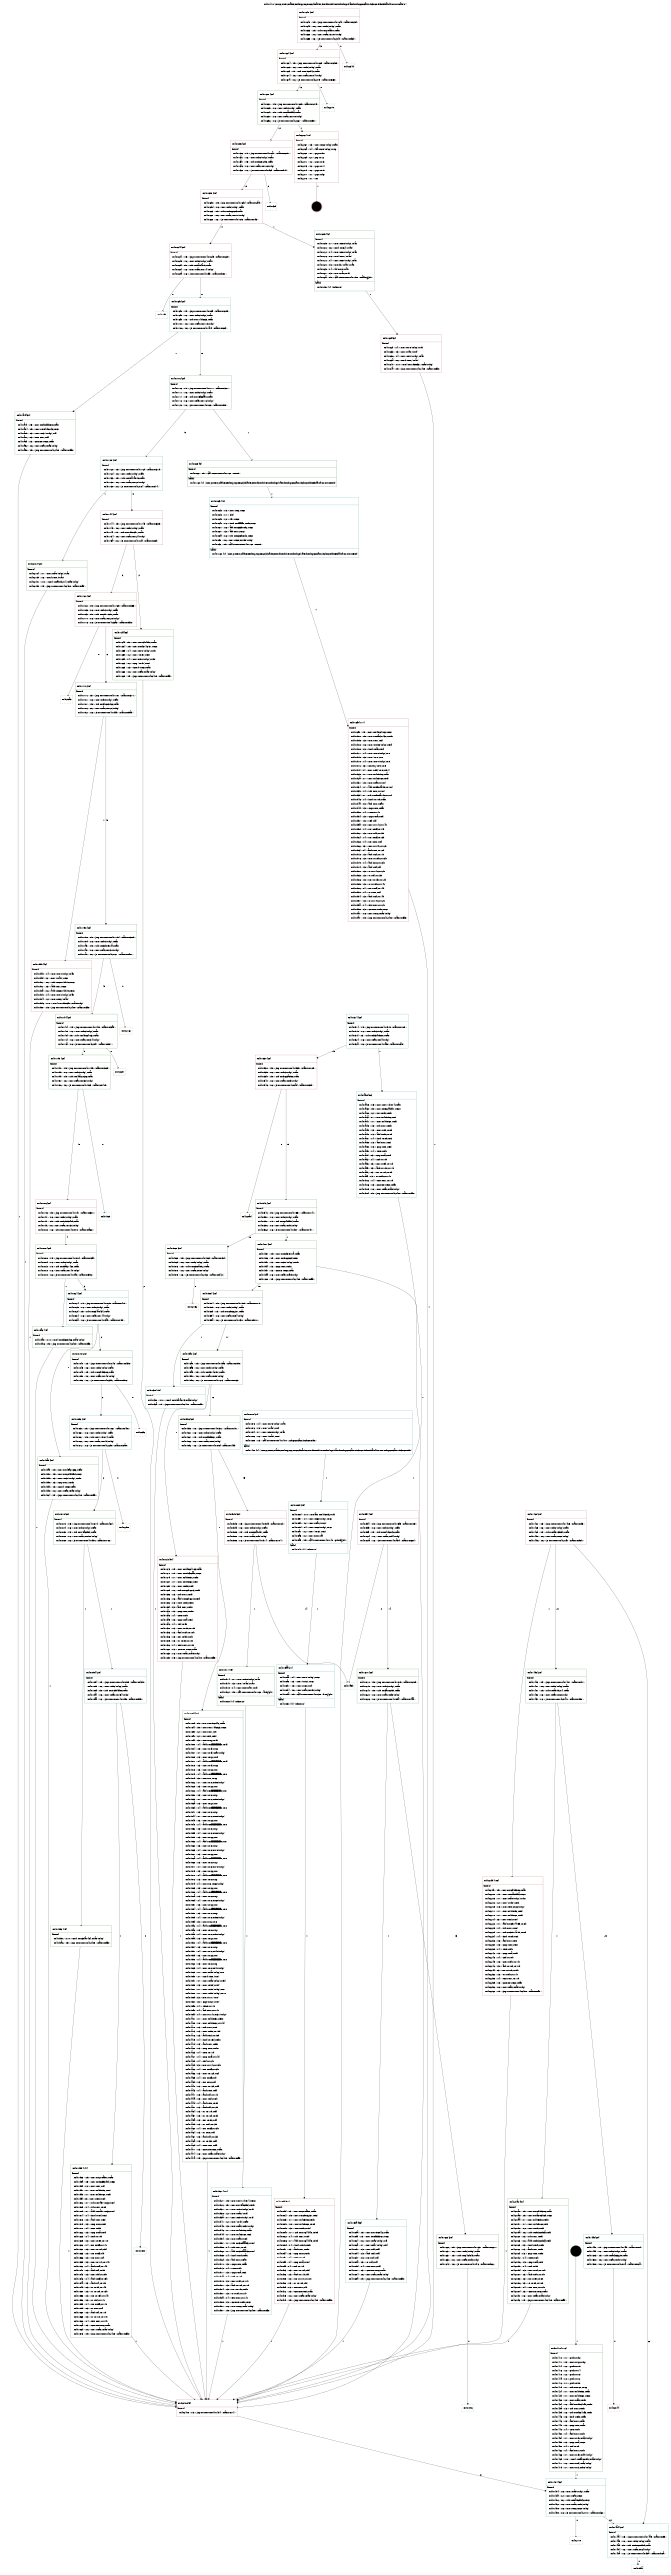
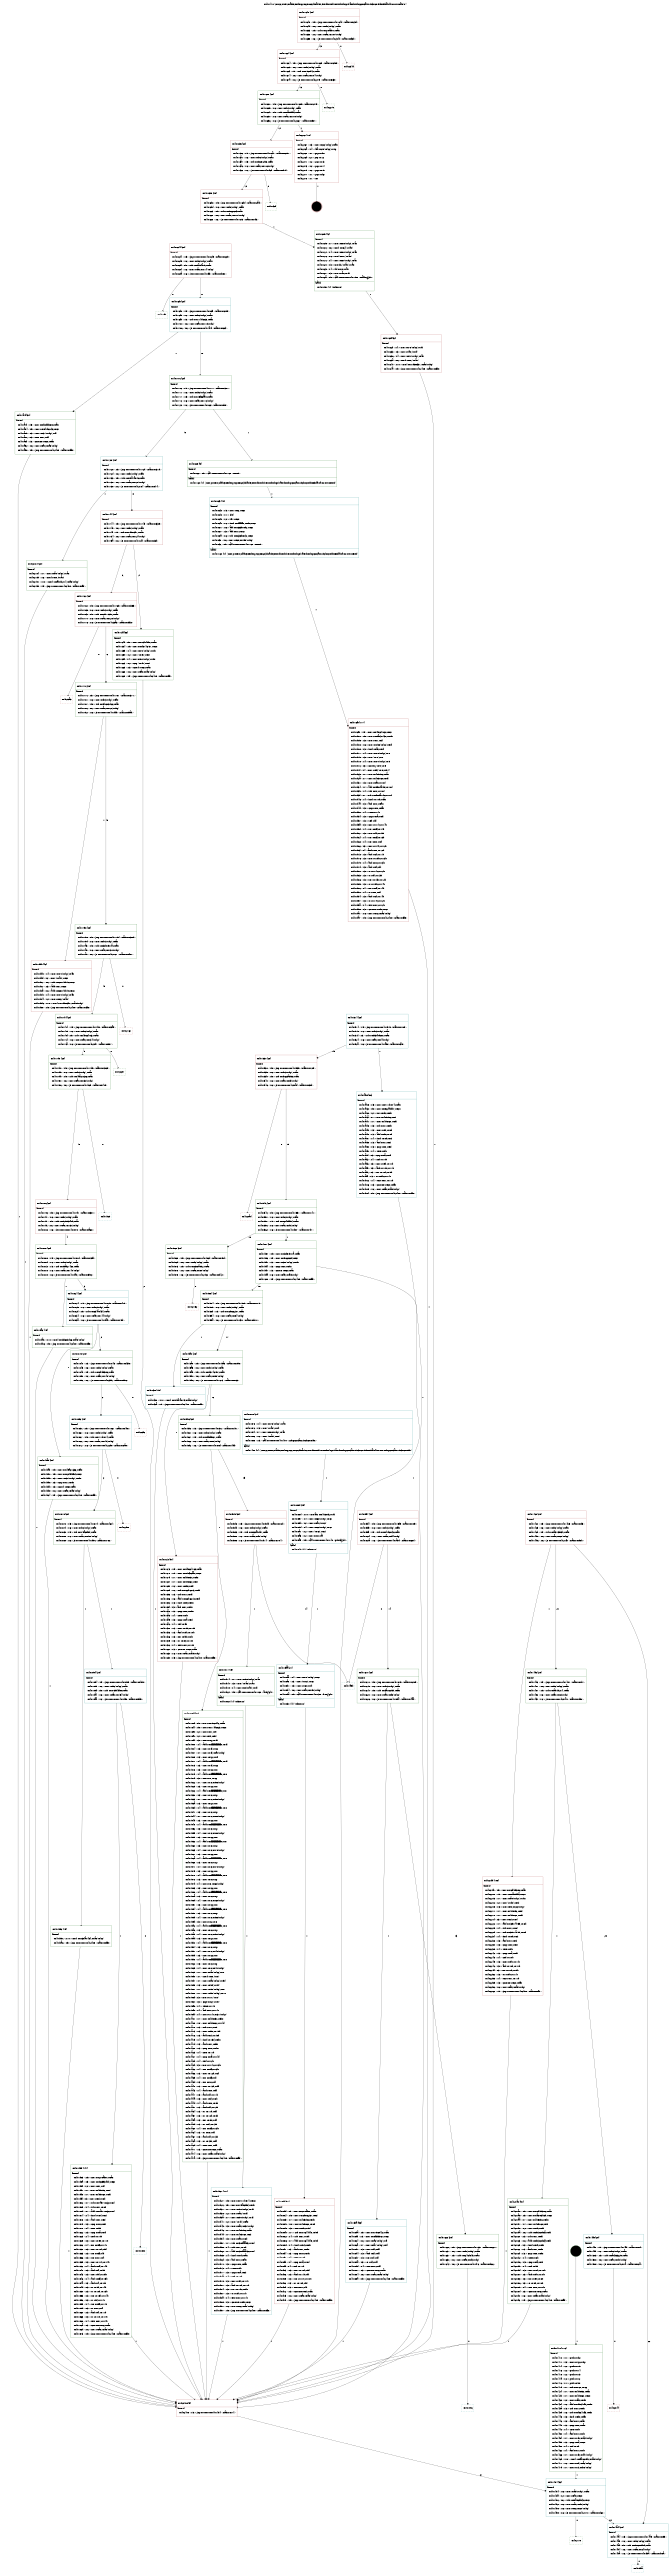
(216, 233) -> none
